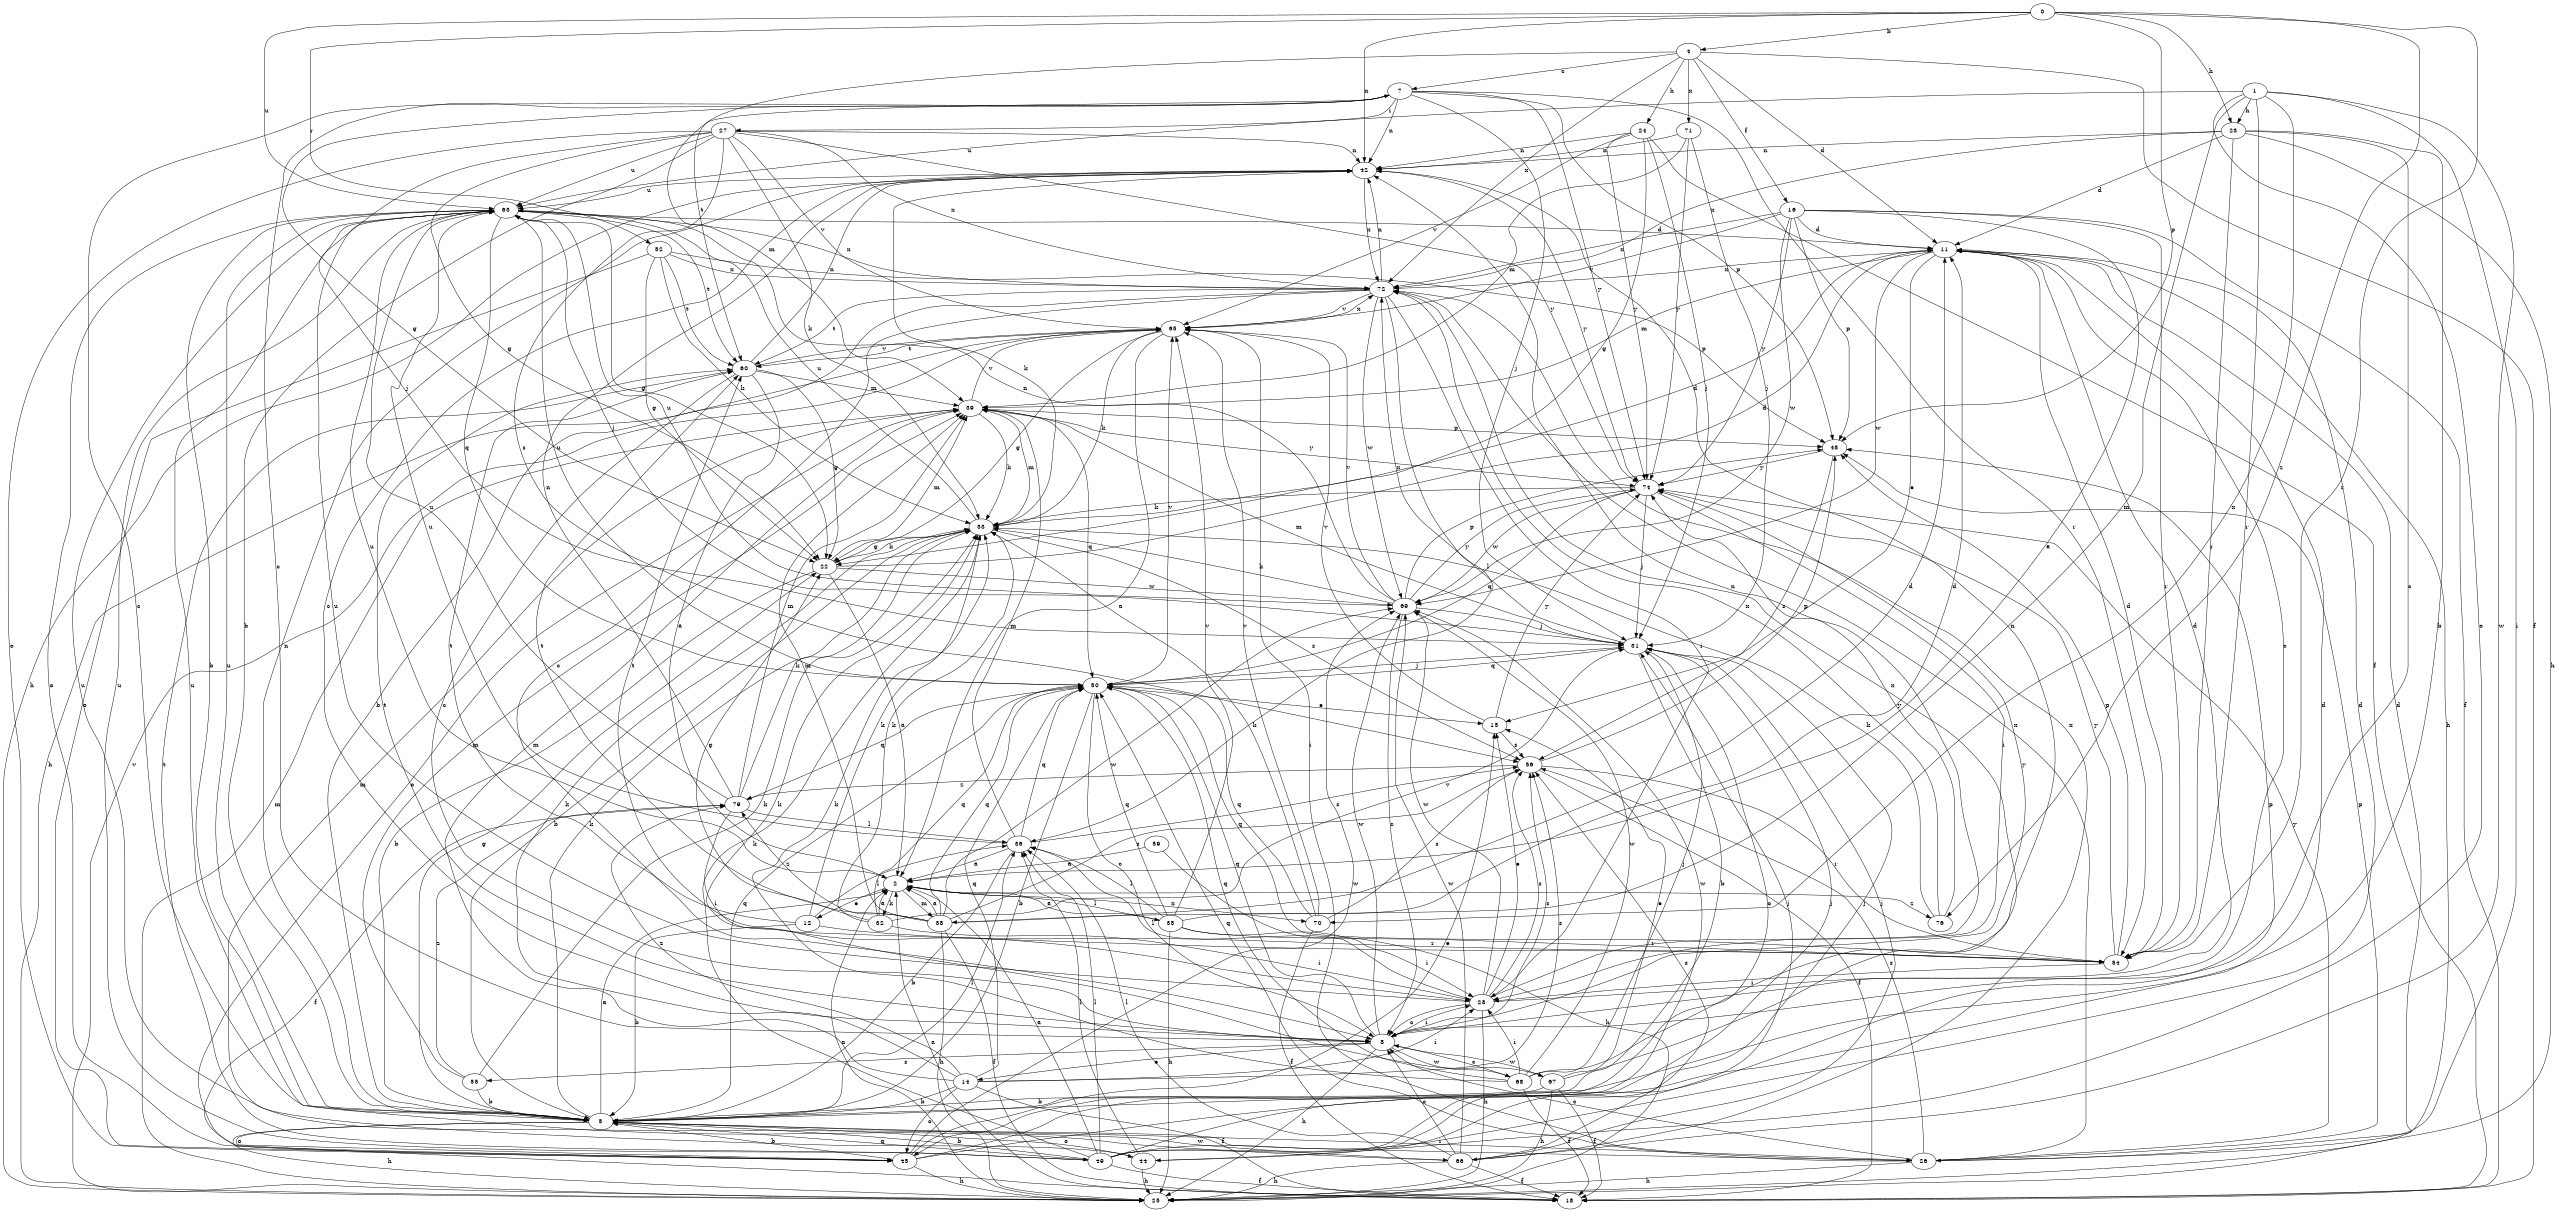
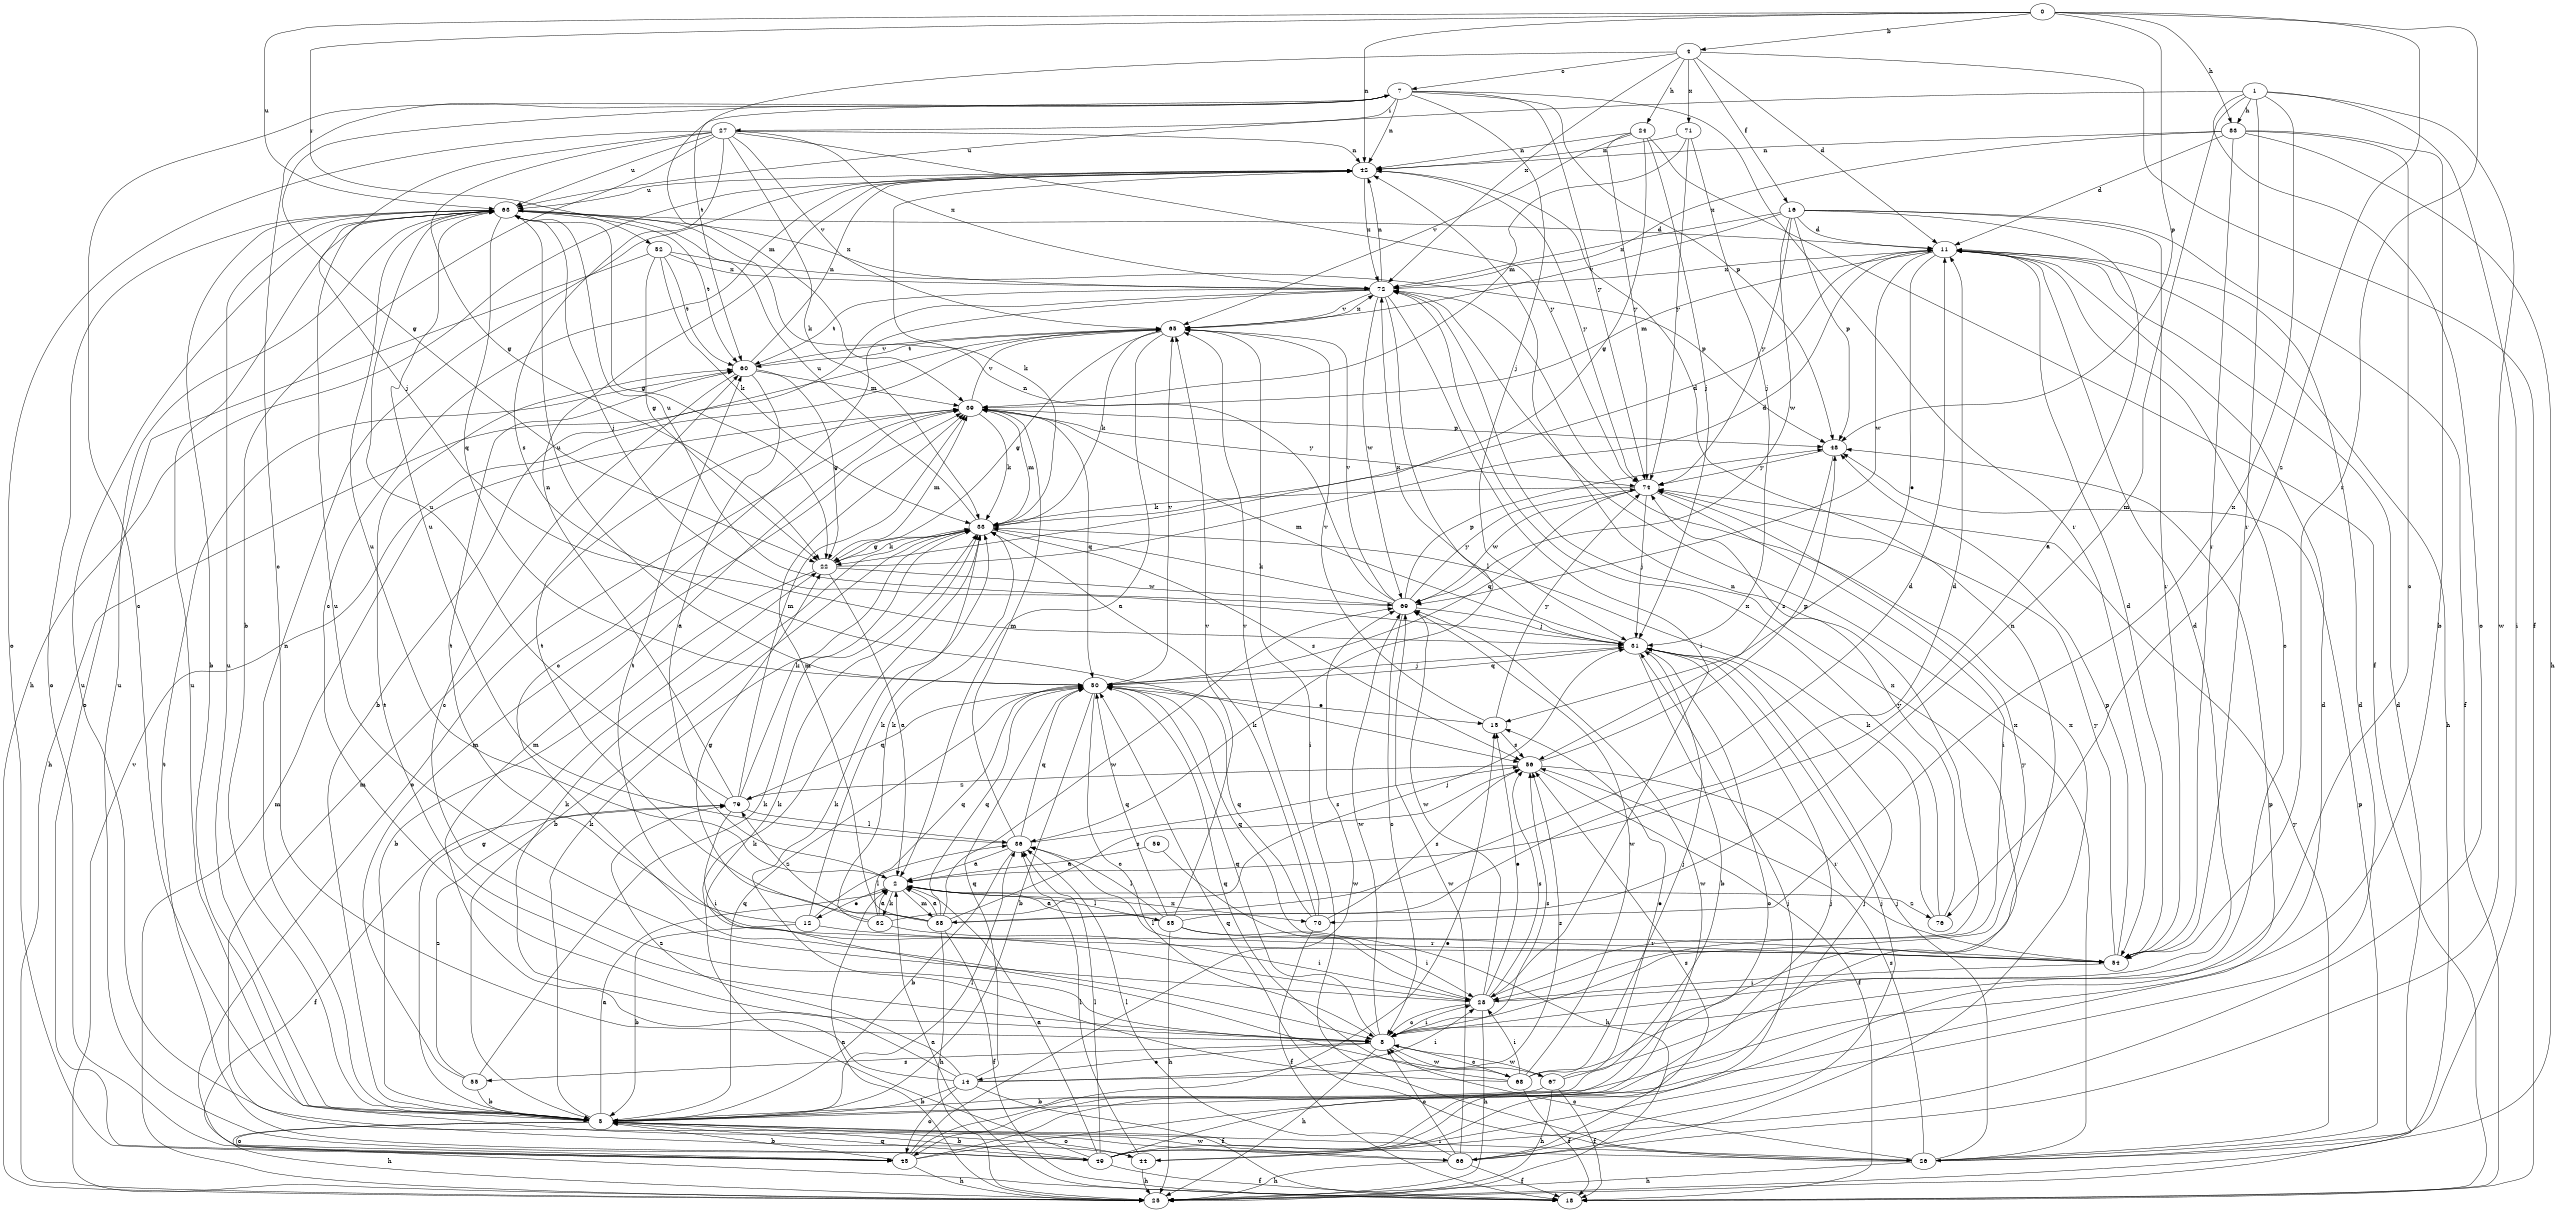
(2234, 131) -> (2234, 131)
(1448, 785) -> (1448, 785)
none -> (1883, 883)
